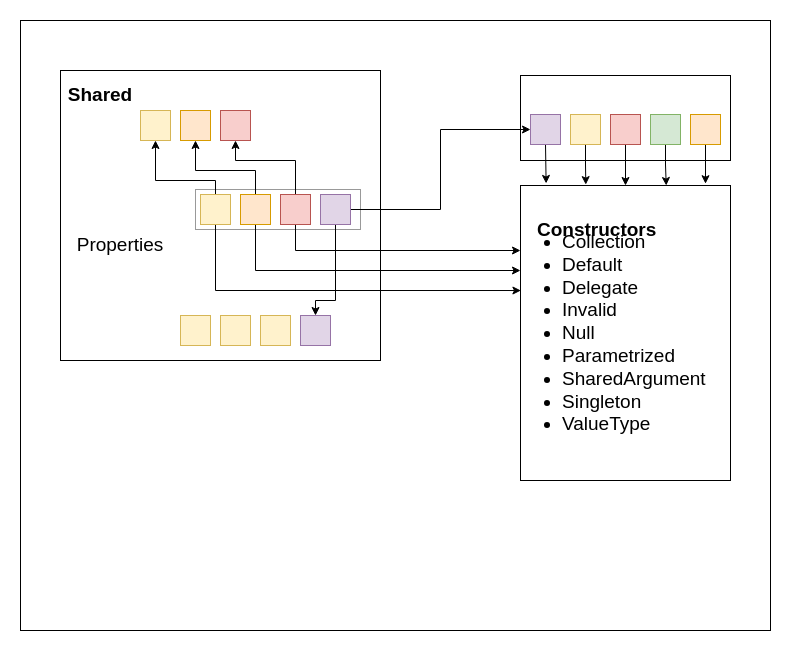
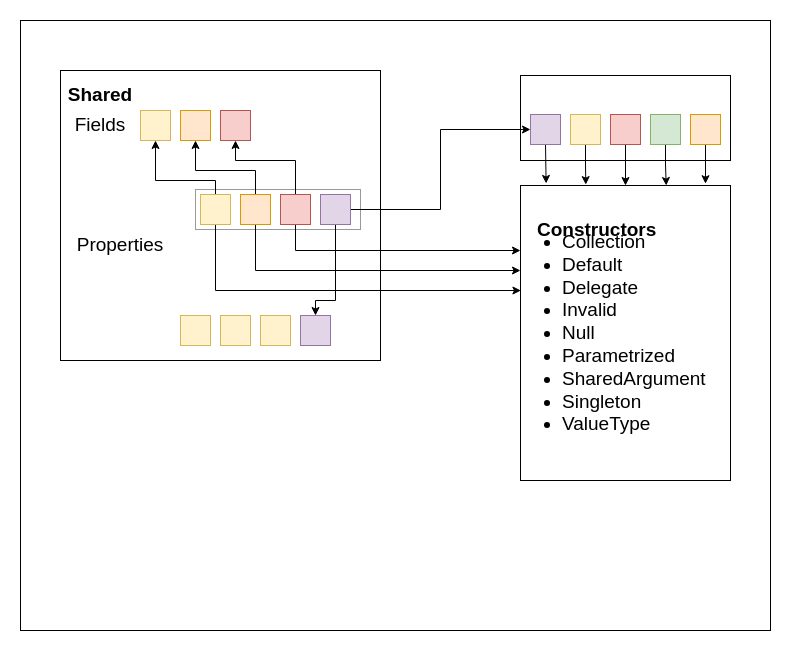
none -> (101, 126)
